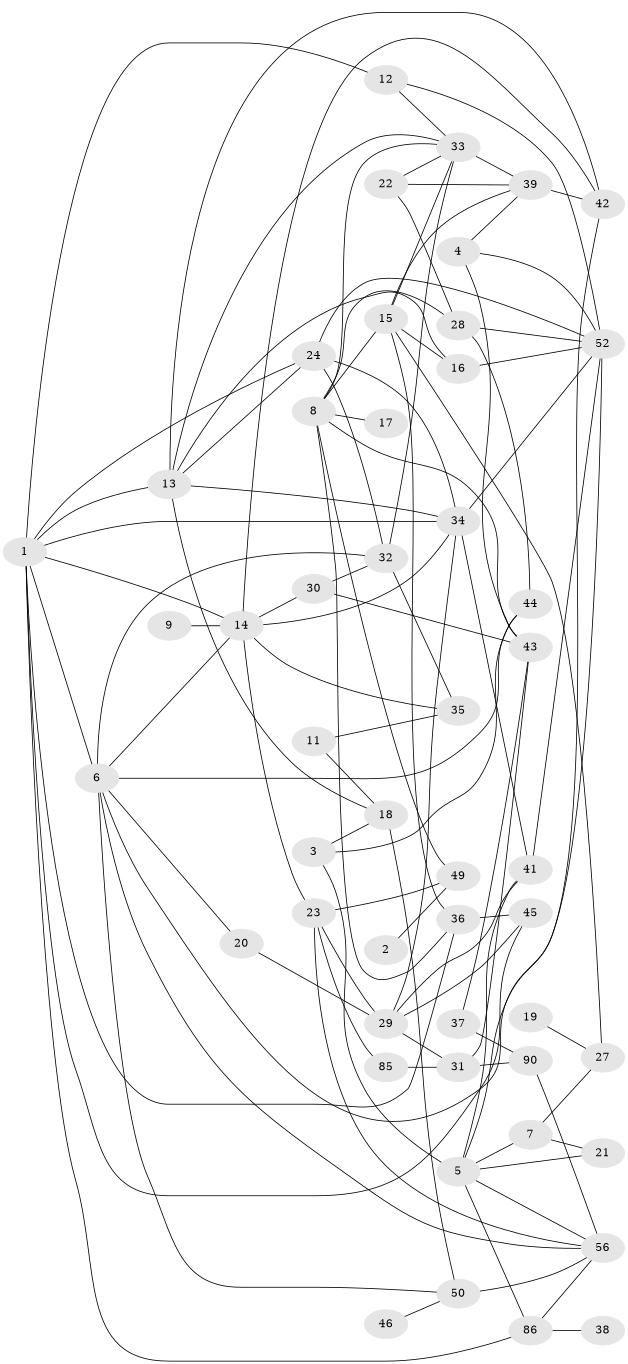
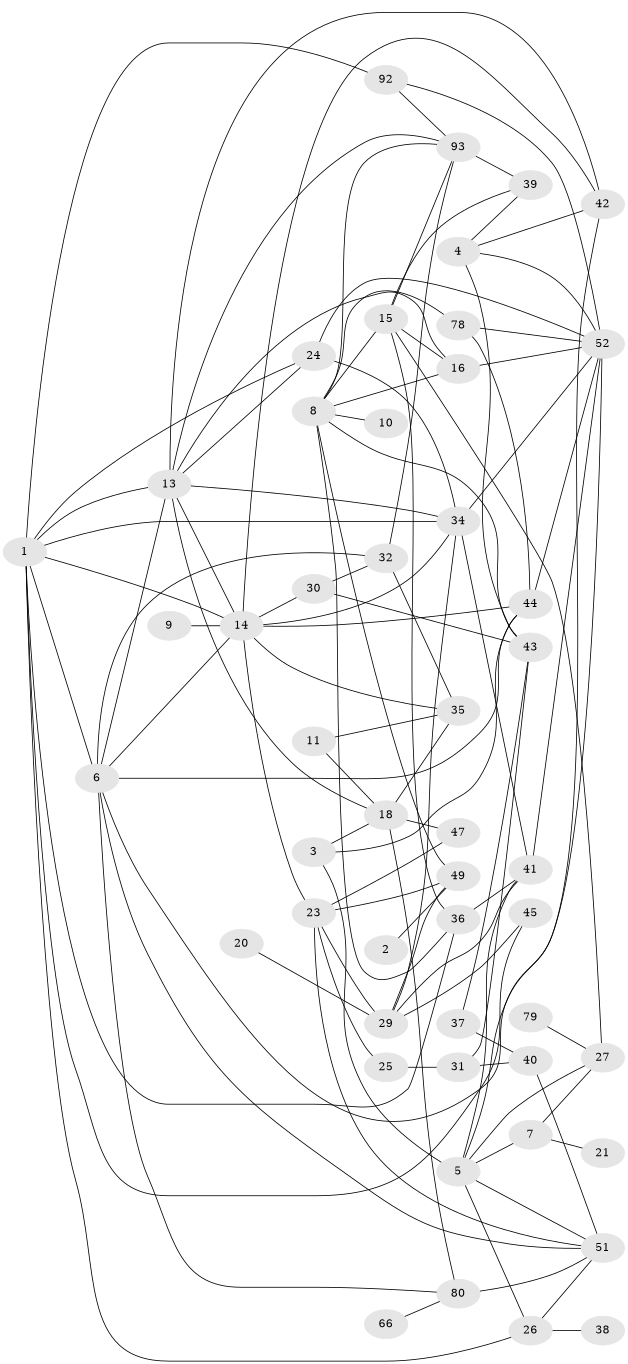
(386, 80) -> (386, 80)
(458, 147) -> (458, 147)
(386, 184) -> none
(561, 193) -> (531, 228)
(458, 326) -> (458, 326)
none -> (386, 390)
(386, 423) -> (386, 423)
(359, 454) -> none
none -> (567, 474)
none -> (205, 555)
none -> (387, 621)
none -> (422, 763)
none -> (458, 833)
(169, 861) -> (133, 631)
(490, 917) -> (495, 895)
(531, 1018) -> (531, 1018)
(427, 1049) -> (423, 925)
(531, 1061) -> (531, 1061)
(386, 1067) -> (386, 1067)
(531, 1162) -> (520, 1104)
(603, 1248) -> (603, 1248)
(458, 1294) -> (458, 1294)
(386, 1324) -> (386, 1324)
(531, 1331) -> (531, 1331)
